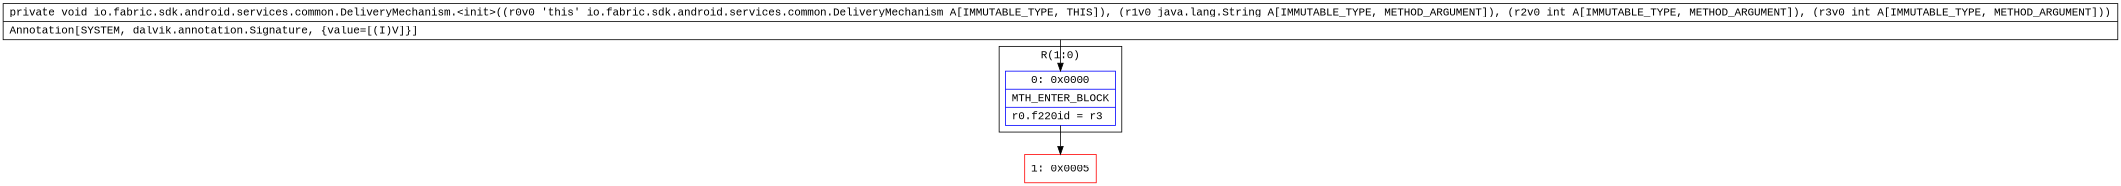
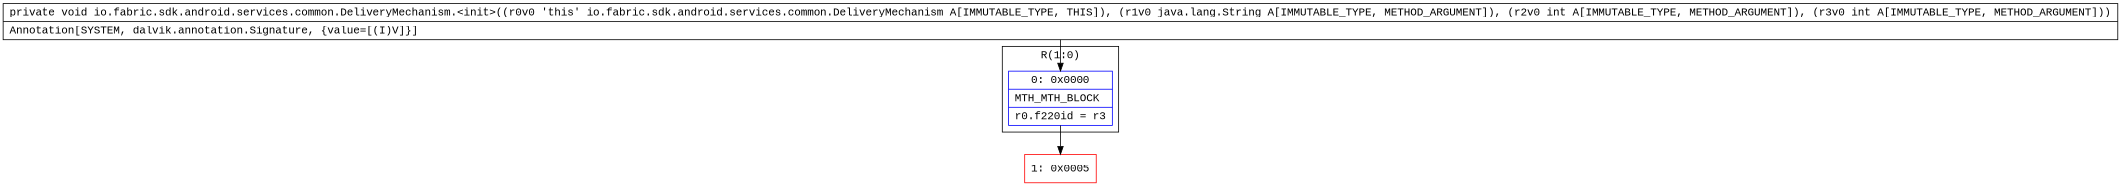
(1060, 98) -> (1057, 98)
